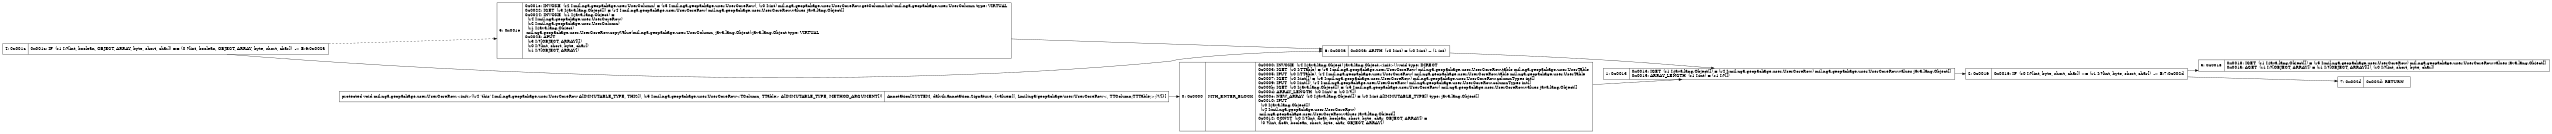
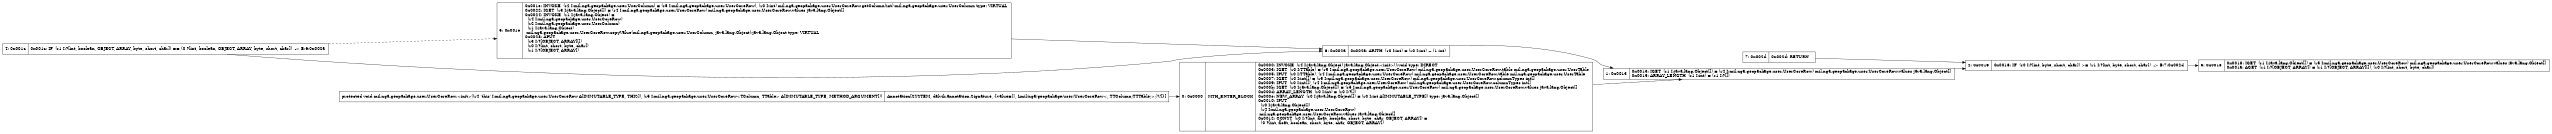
(2261, 79) -> (1889, 60)
